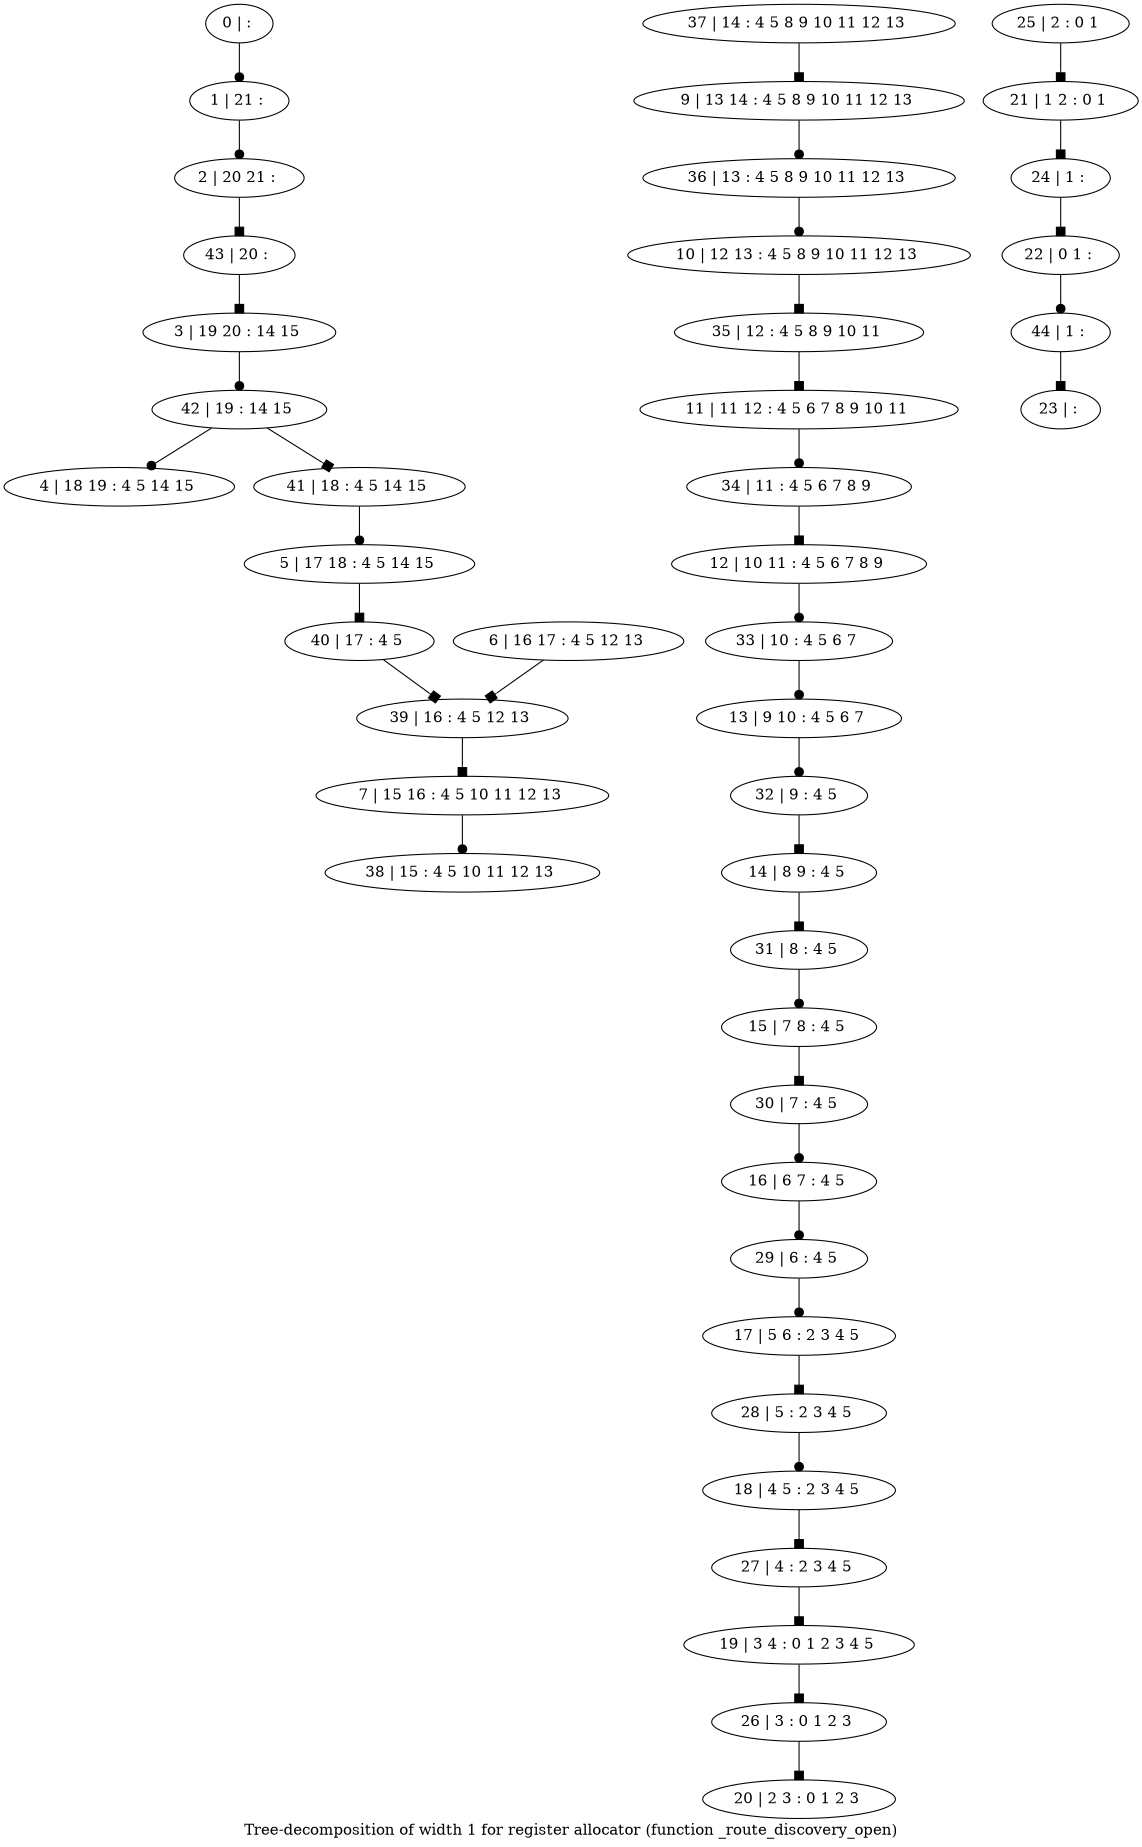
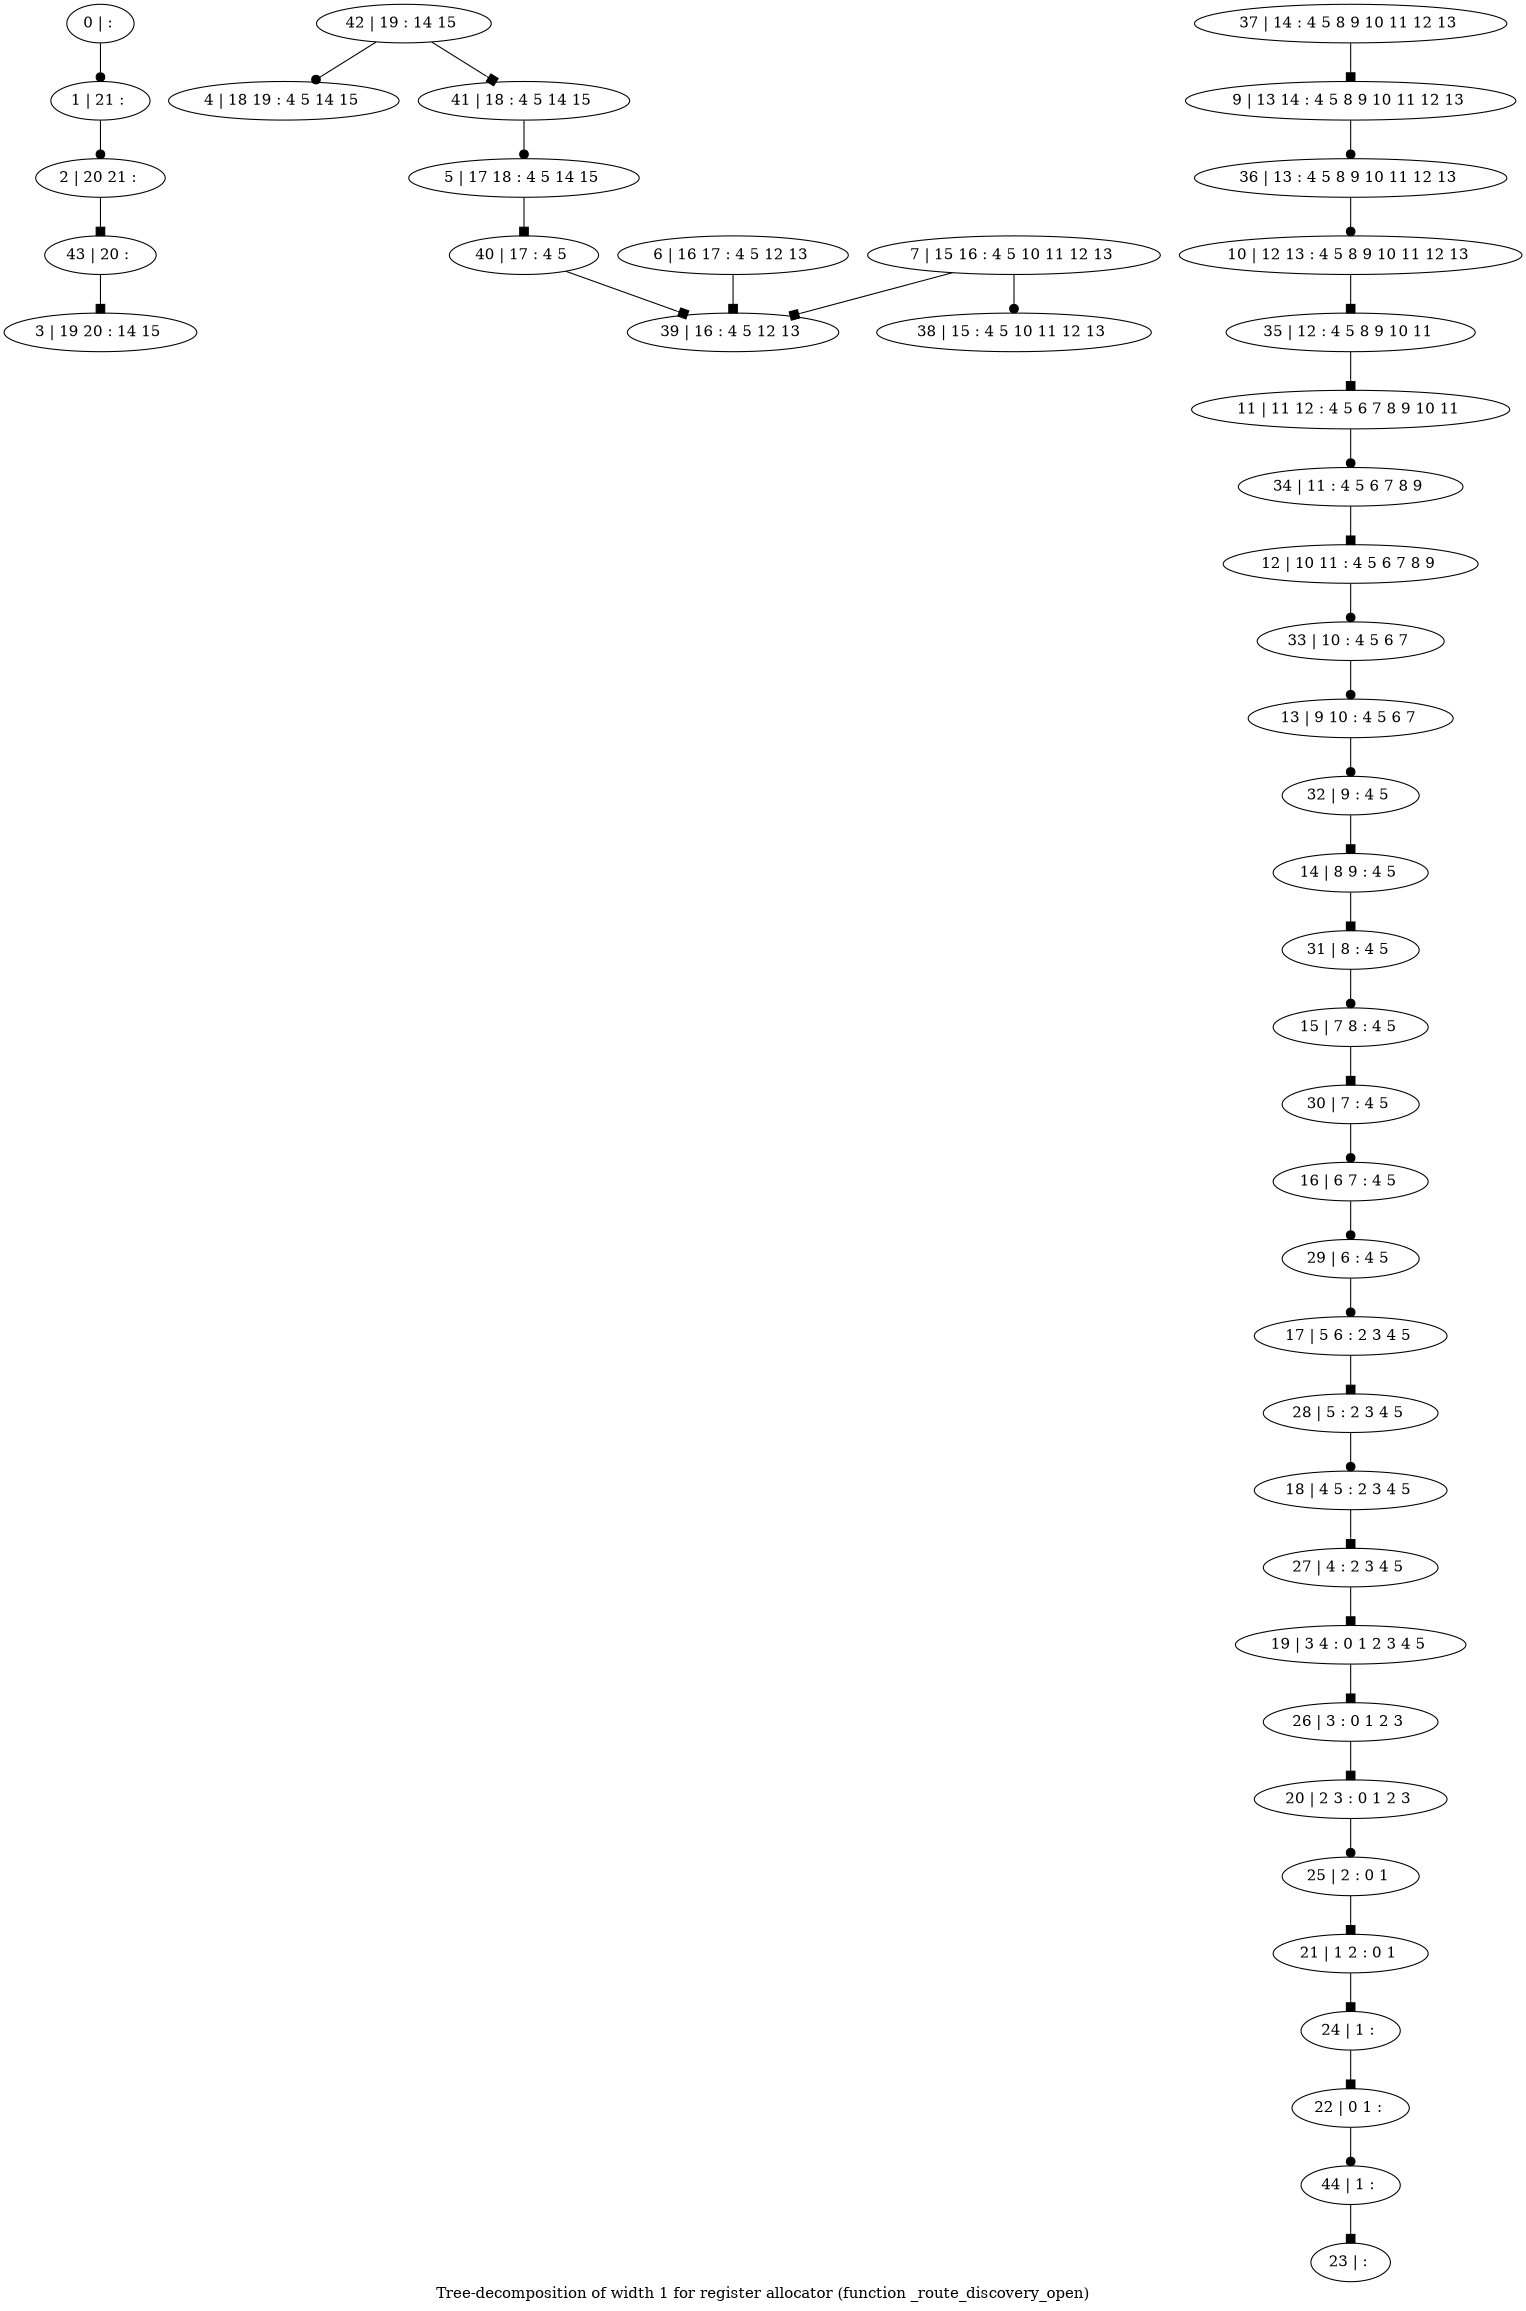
(239, 367) -> none
(462, 752) -> (877, 293)
none -> (1351, 1834)
